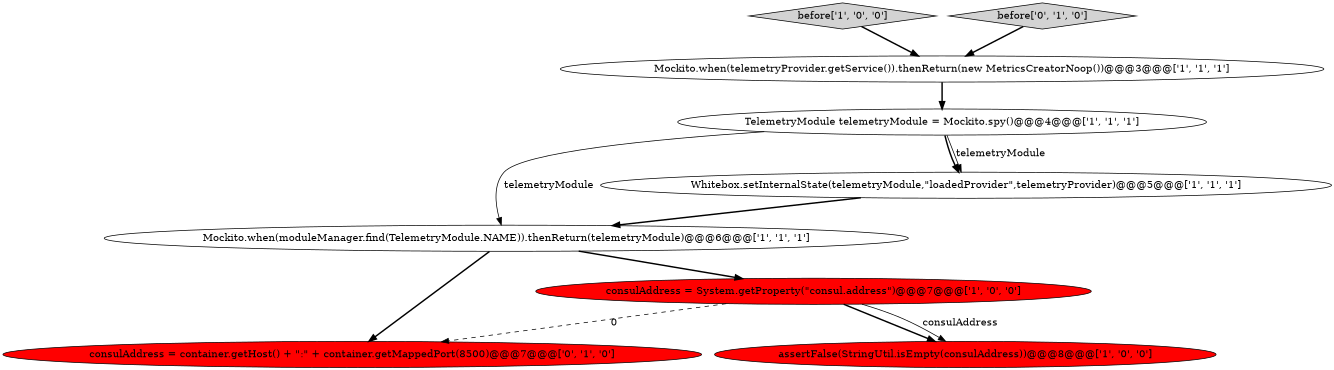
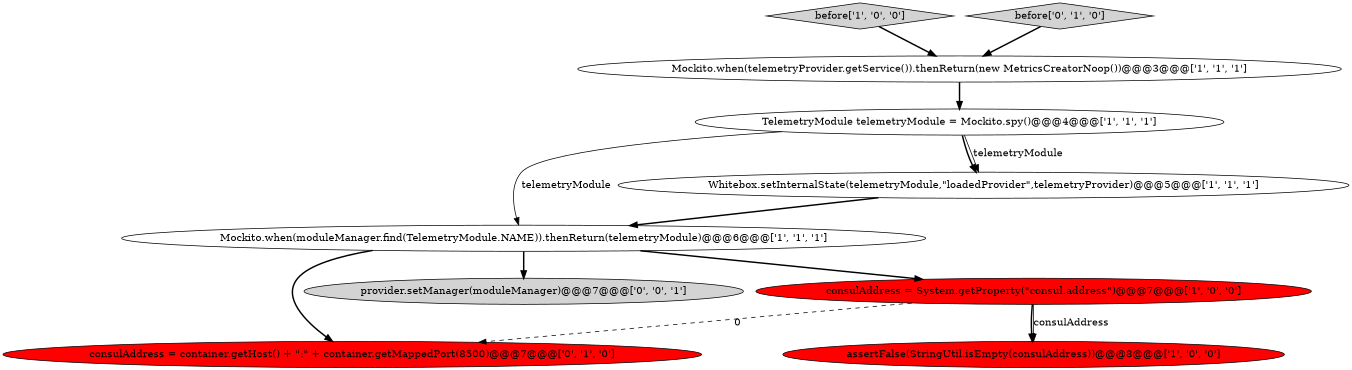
none -> (524, 291)
